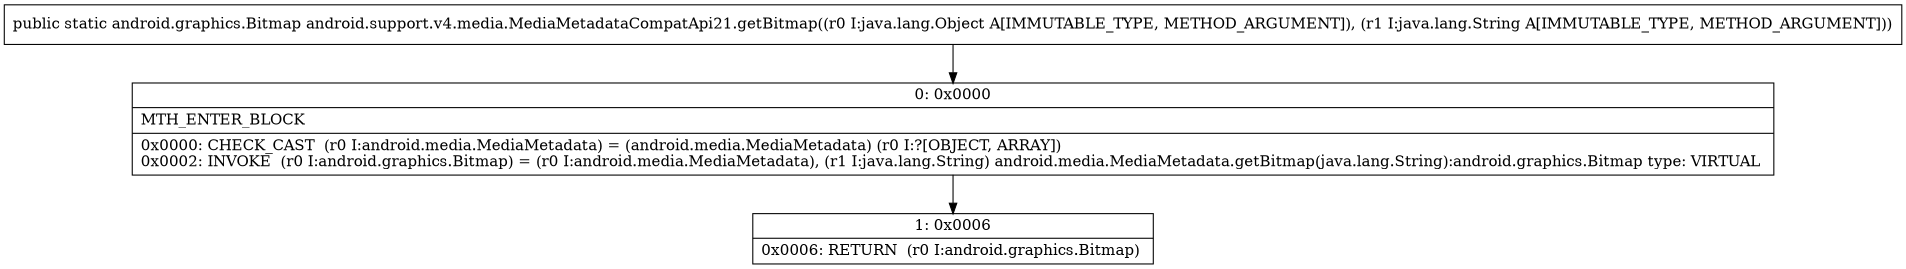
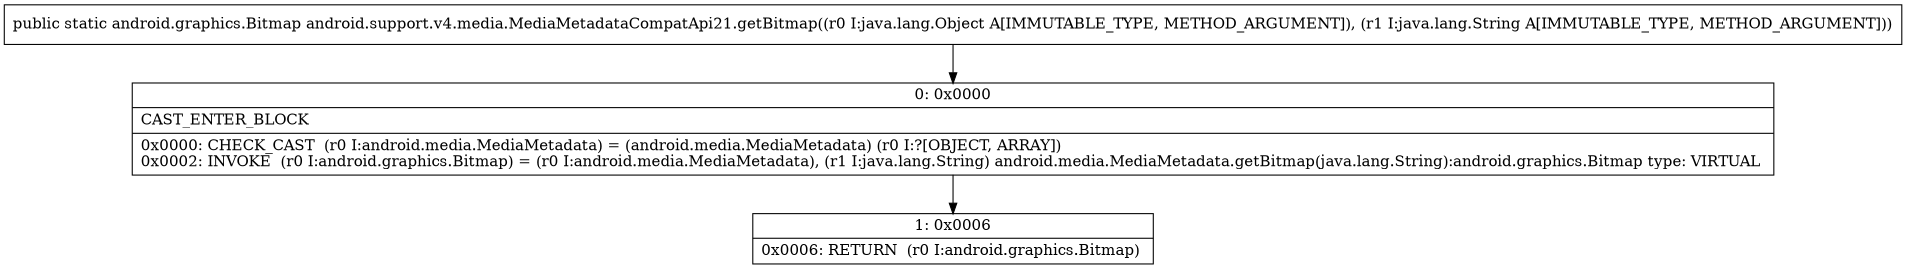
(223, 120) -> (225, 120)
